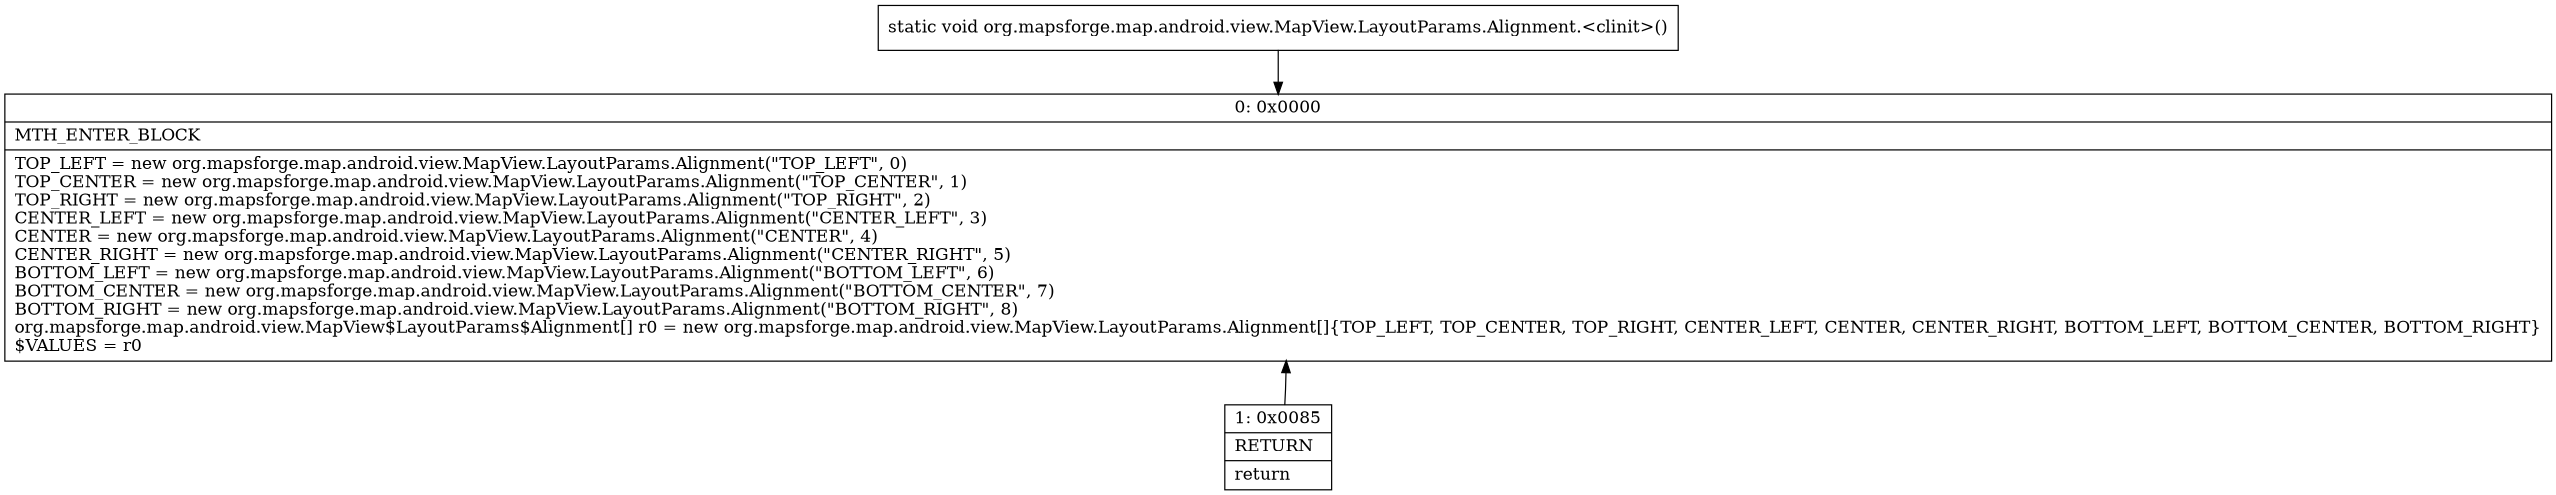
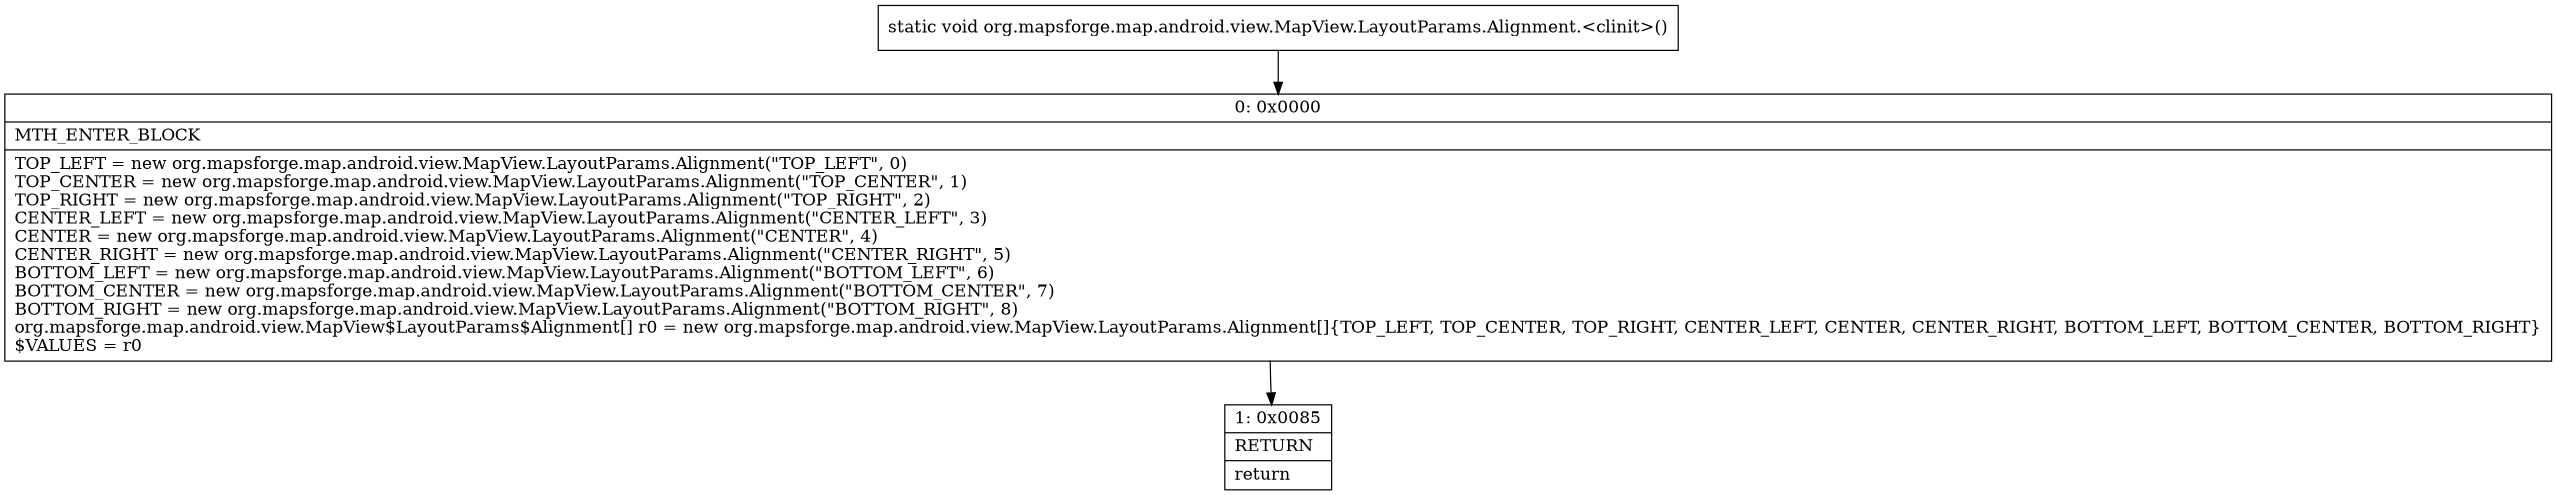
(1286, 389) -> (1271, 377)
